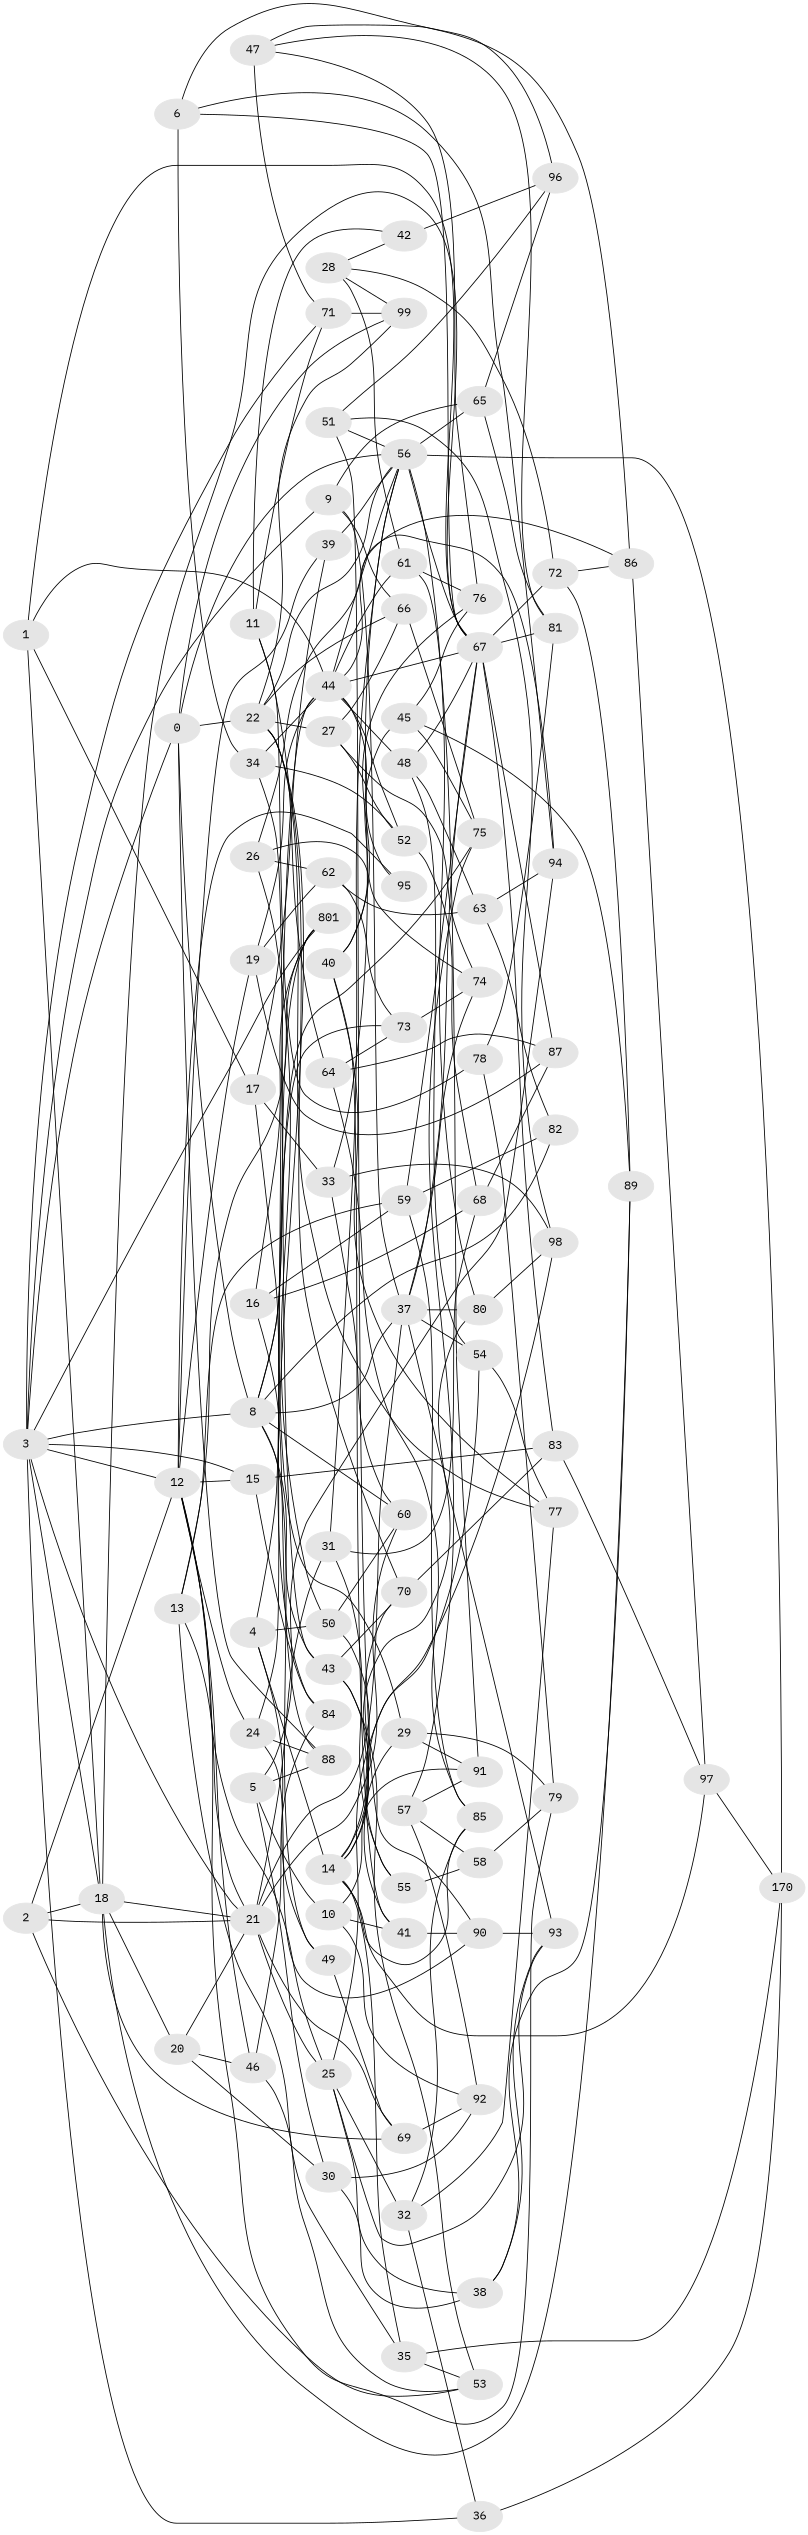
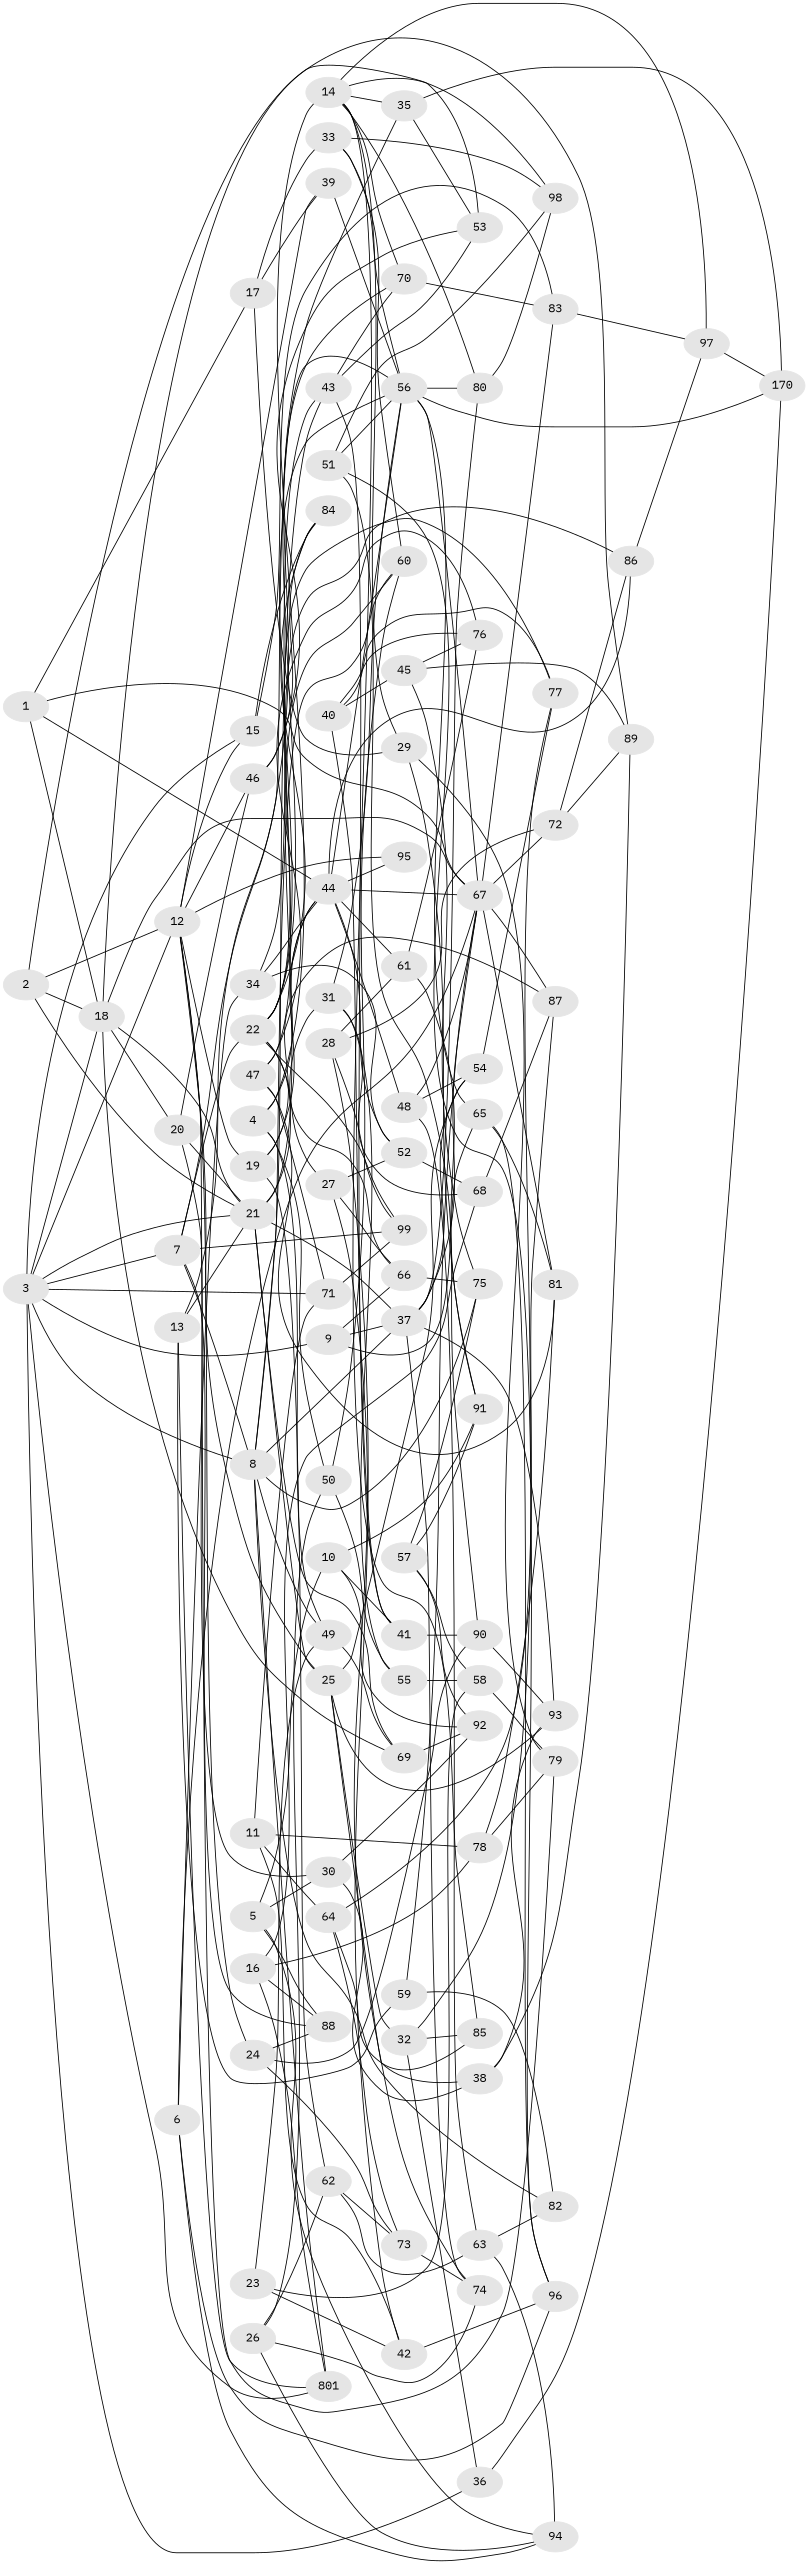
(177, 728) -> (177, 1250)
(329, 1252) -> (382, 1930)
(432, 1482) -> none
none -> (253, 2284)
